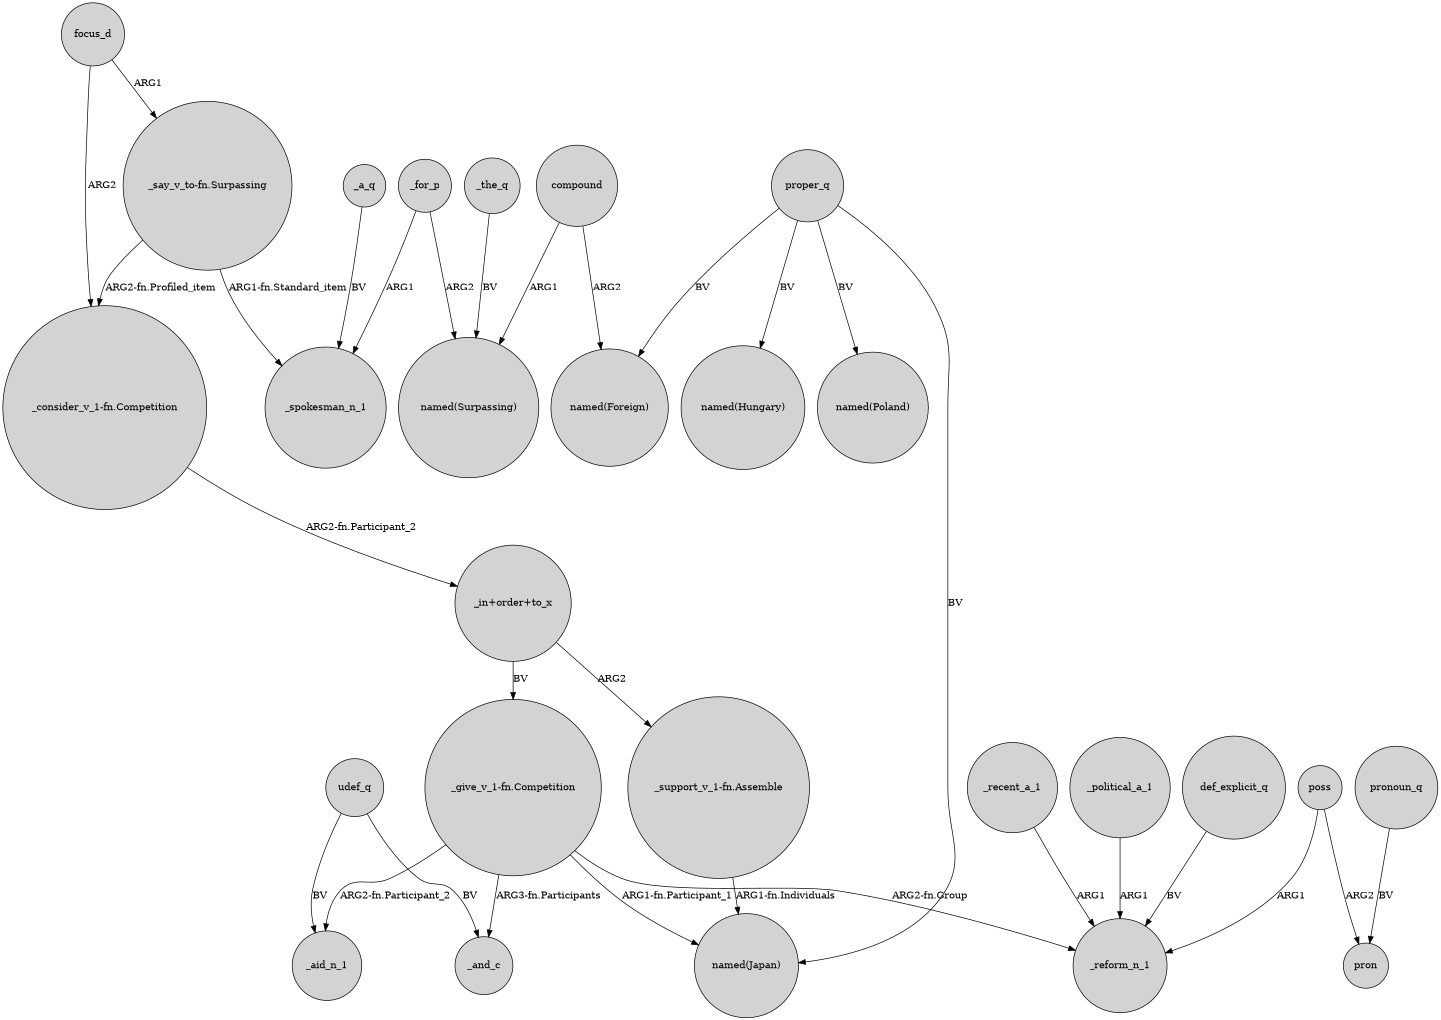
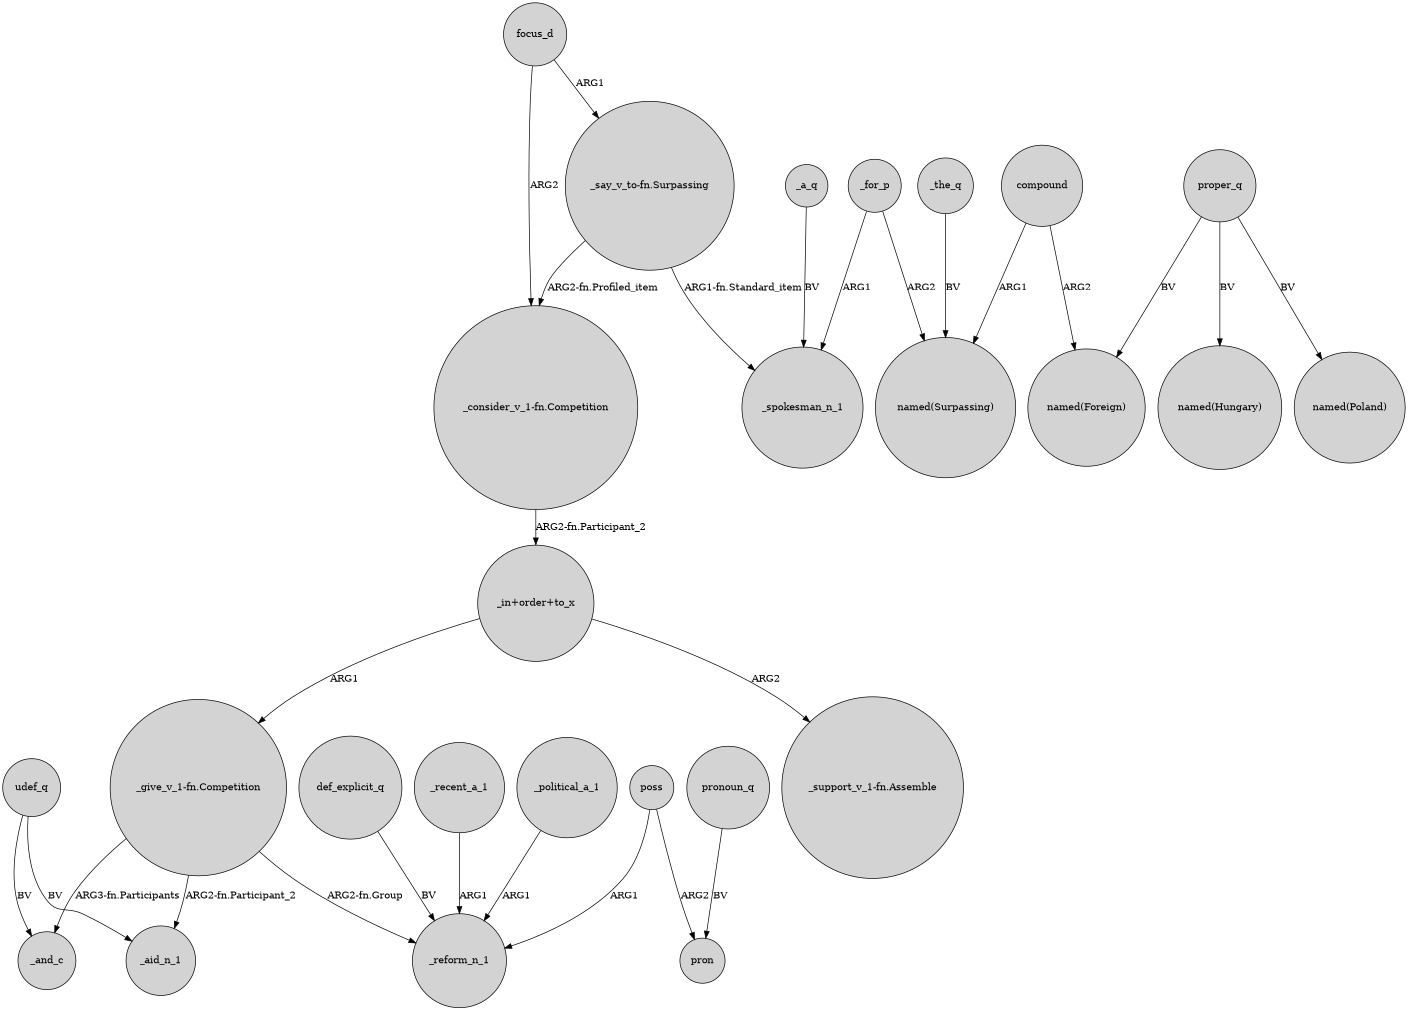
(520, 679) -> (345, 679)
(746, 966) -> none
